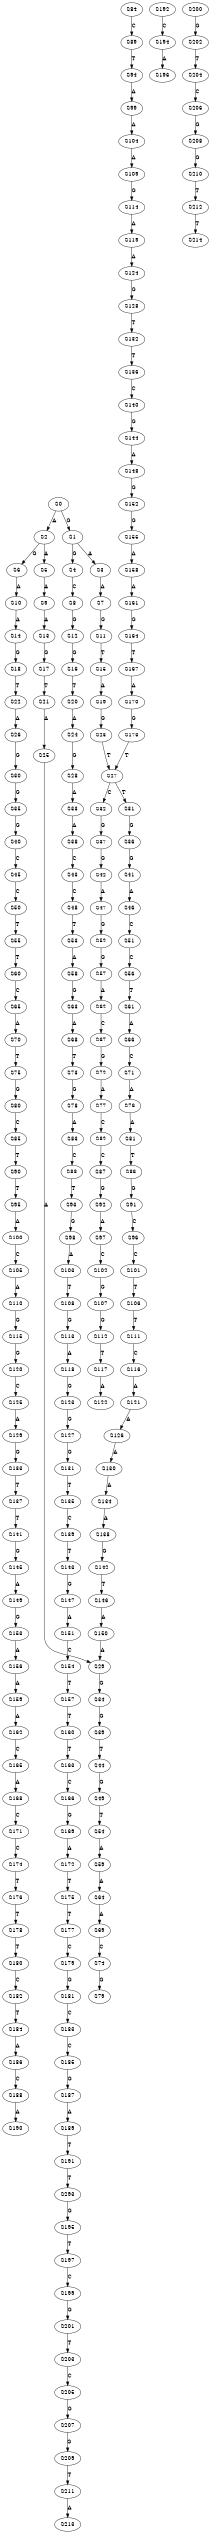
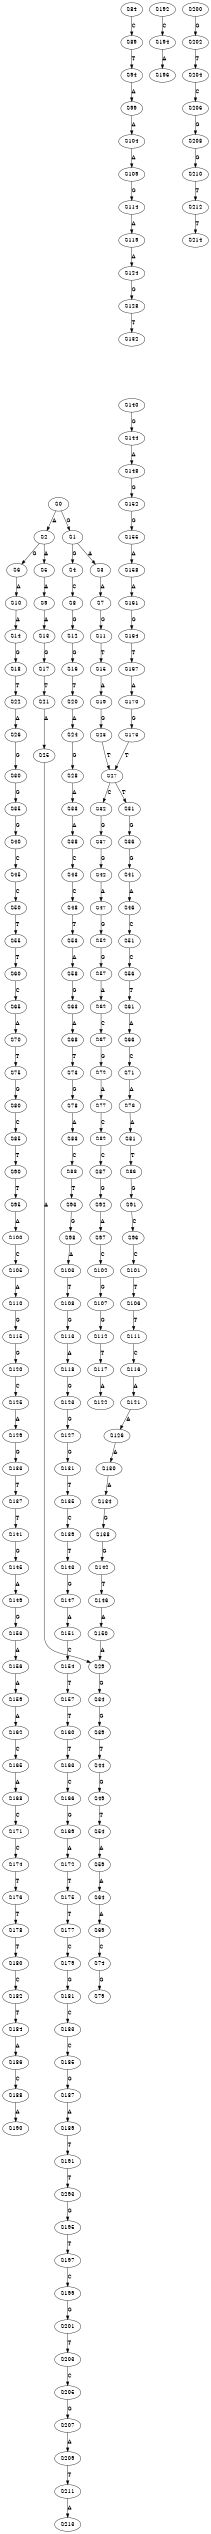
(132, 372) -> none
(106, 1518) -> (106, 1518)
(70, 2442) -> (70, 2442)
